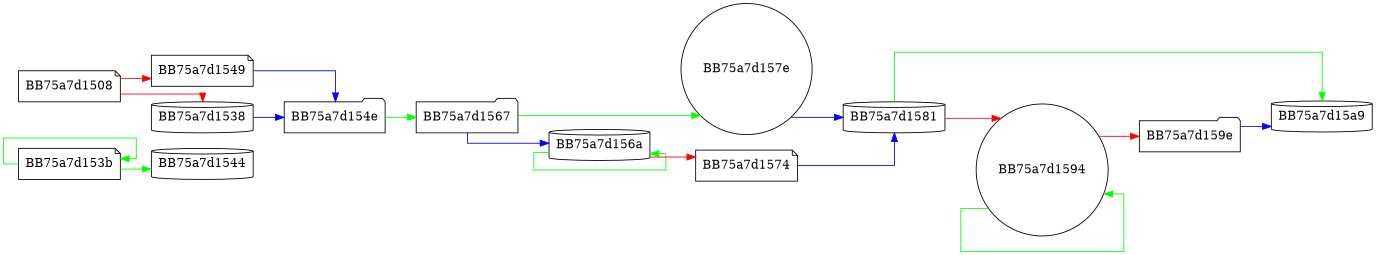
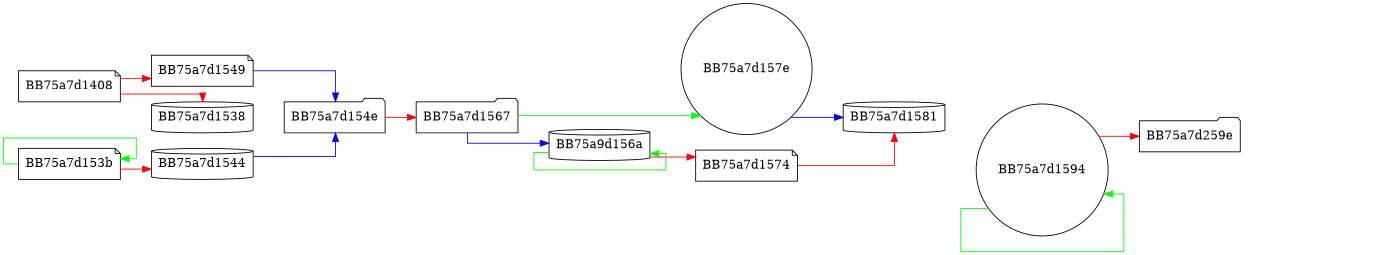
(69, 86) -> (69, 86)
(1322, 116) -> none
(264, 117) -> (302, 156)
(397, 117) -> (397, 117)
(969, 118) -> none
(1190, 136) -> (1190, 136)
(599, 145) -> (599, 145)
(858, 166) -> (858, 166)
(132, 169) -> (132, 169)
